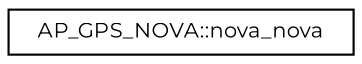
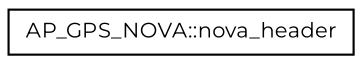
(181, 32) -> (181, 32)
